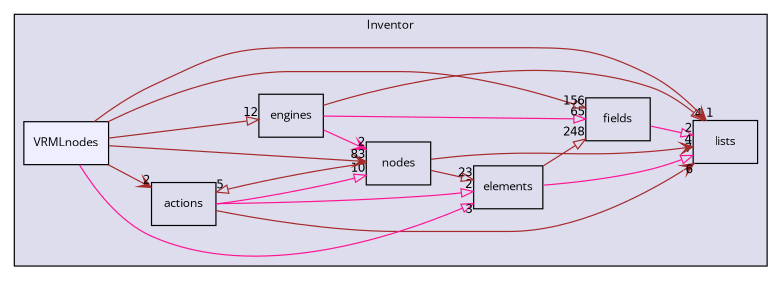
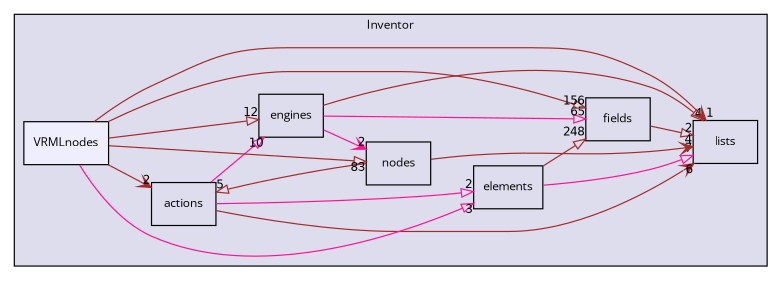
(666, 129) -> (666, 129)
(231, 153) -> (231, 153)
(446, 174) -> none
(286, 193) -> (233, 164)
